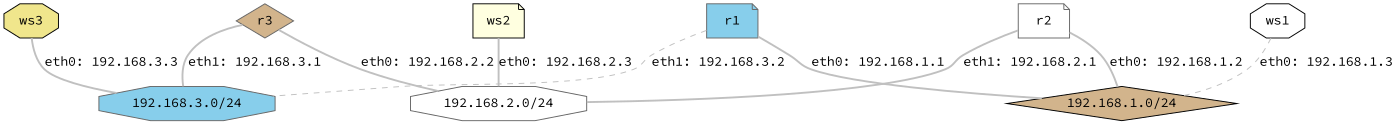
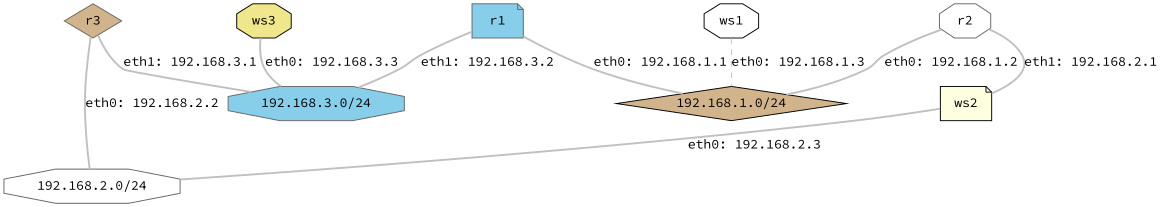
(1044, 21) -> (965, 21)
(507, 84) -> (415, 59)
(809, 92) -> (1024, 61)
